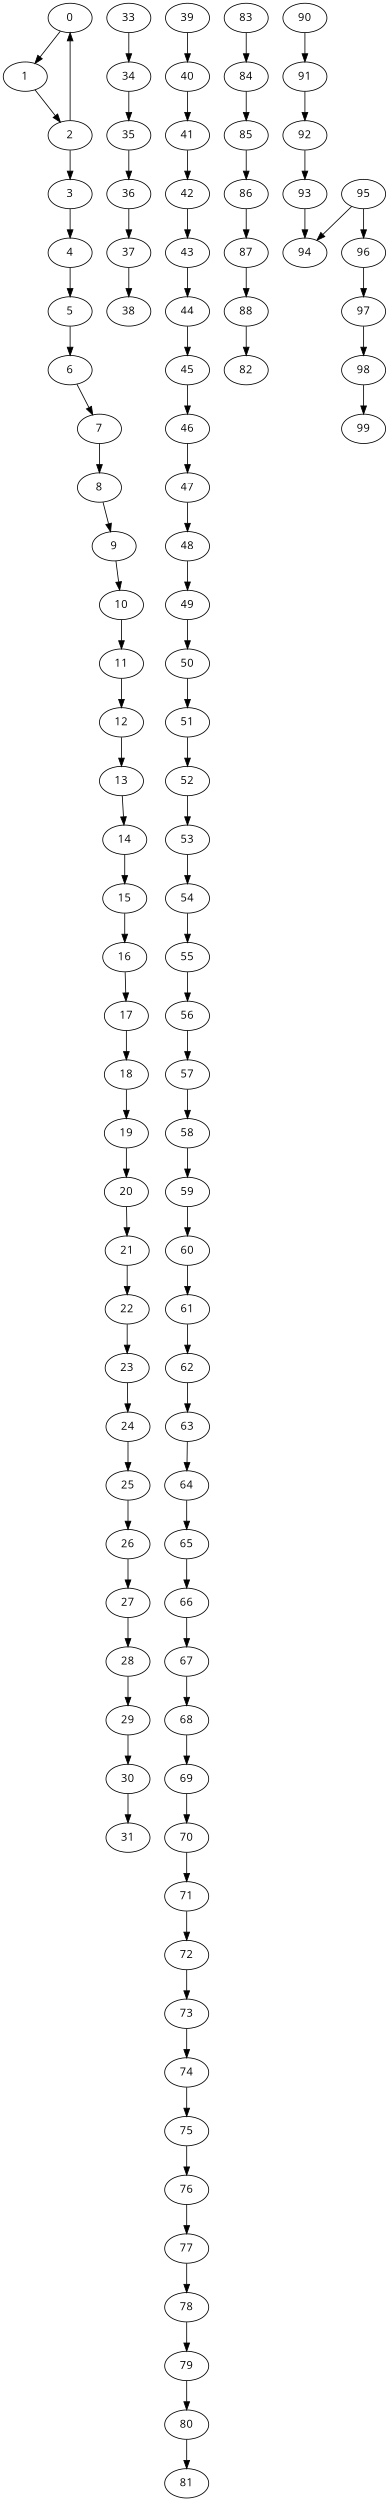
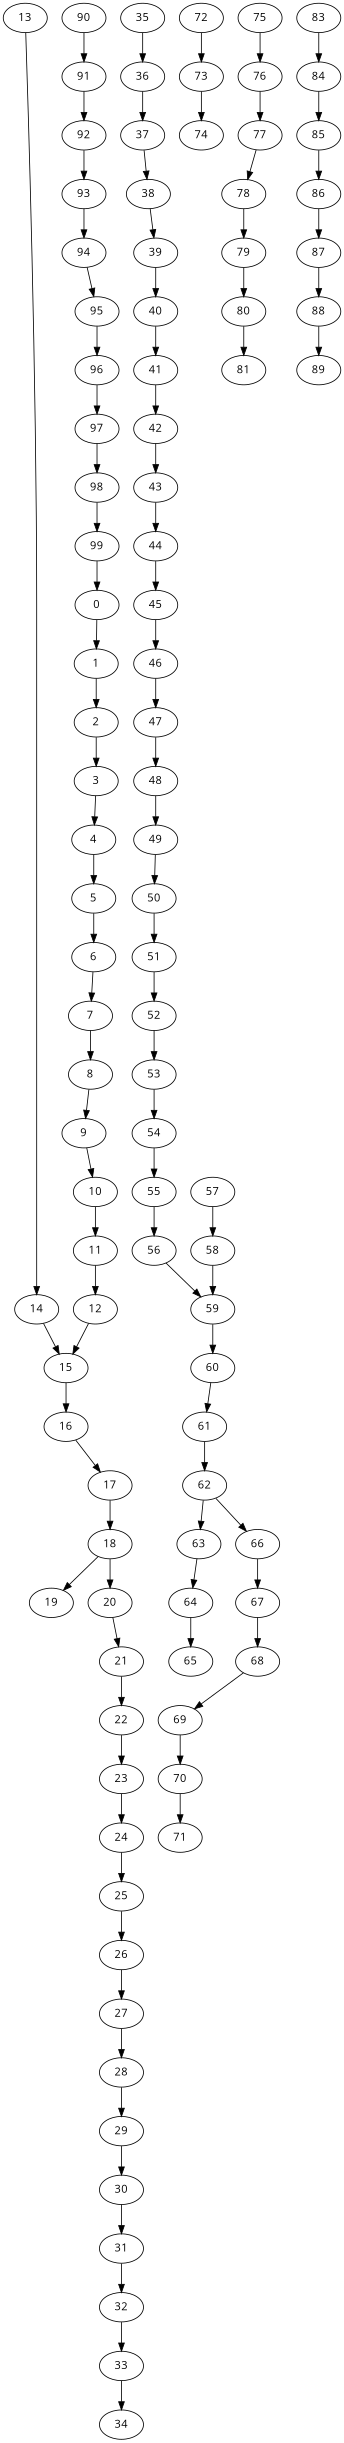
(70, 81) -> (97, 572)
(129, 102) -> none
none -> (151, 219)
(337, 220) -> (90, 278)
(246, 370) -> (319, 370)
(121, 748) -> (83, 1335)
(188, 1041) -> (180, 1277)
(126, 1159) -> (110, 1569)
(187, 1569) -> (228, 1512)
(187, 1922) -> none
(187, 2098) -> none
none -> (121, 2307)
